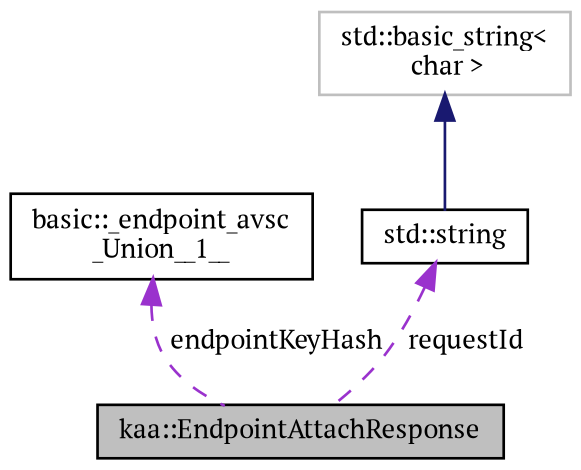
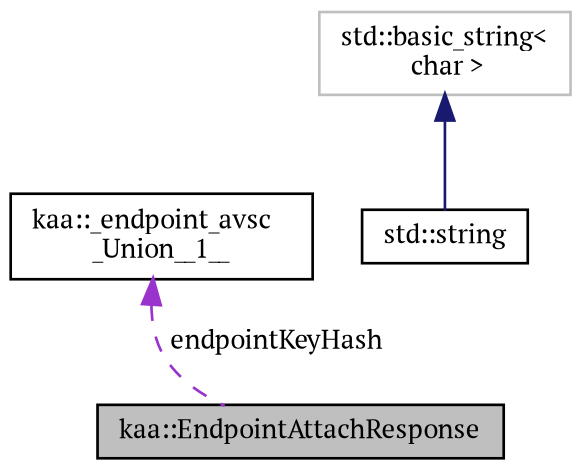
(162, 236) -> (162, 236)
(387, 353) -> none
